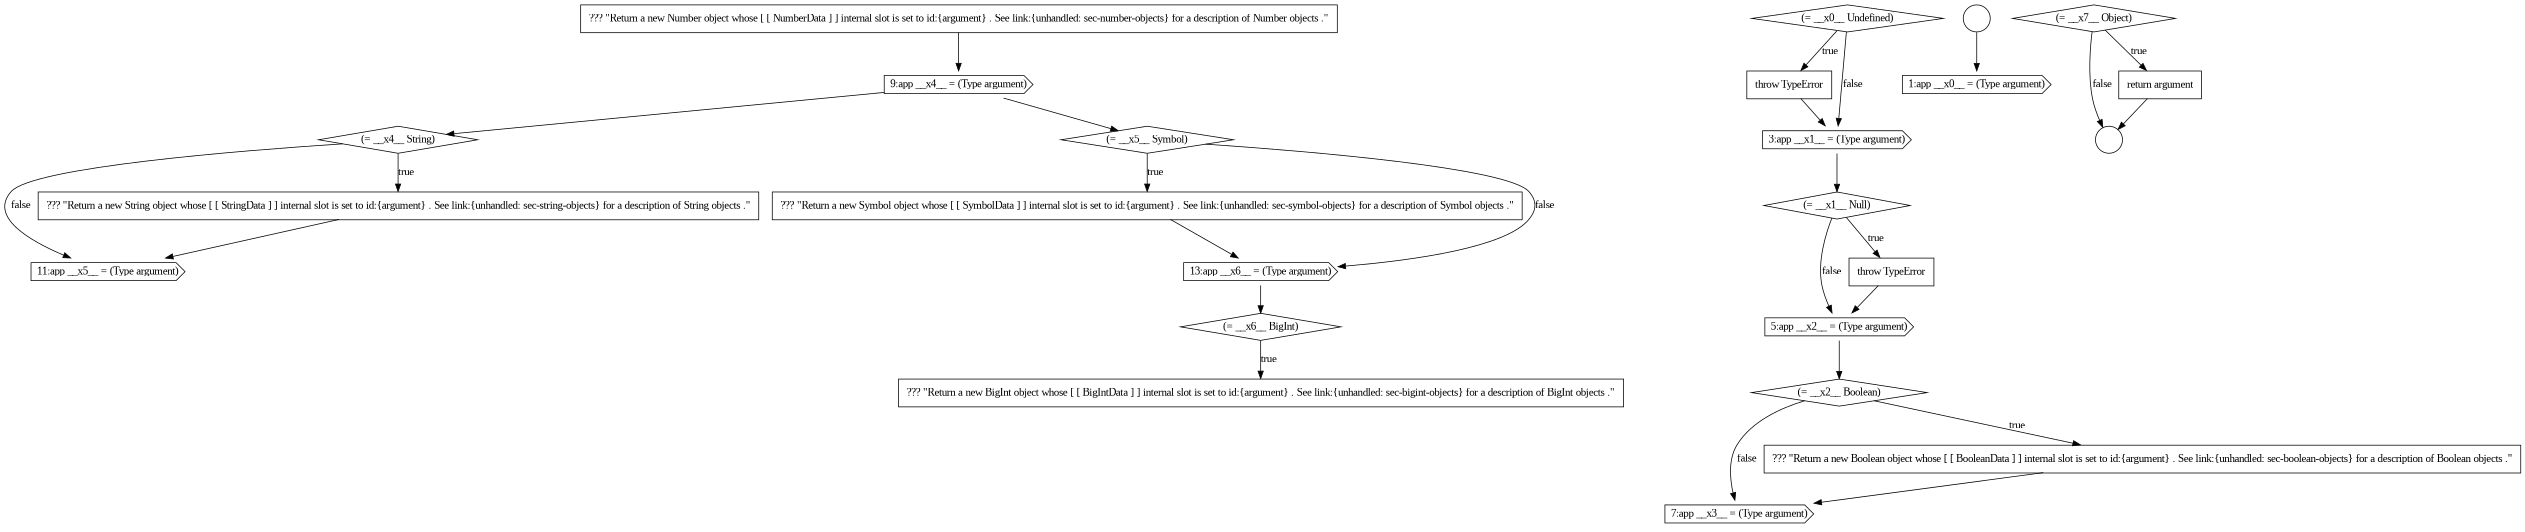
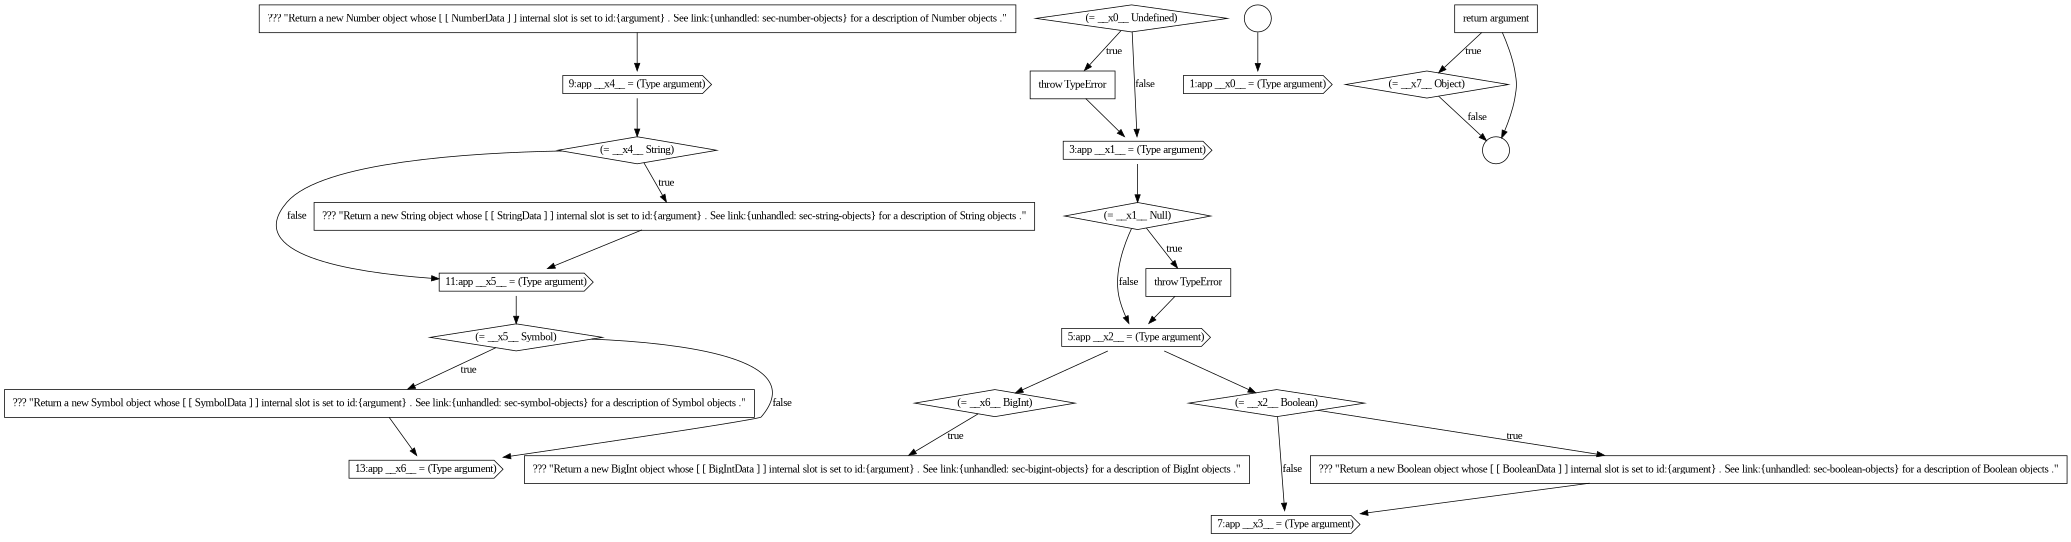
(2123, 48) -> (1463, 50)
(1057, 113) -> (516, 306)
(1261, 296) -> (1065, 370)
